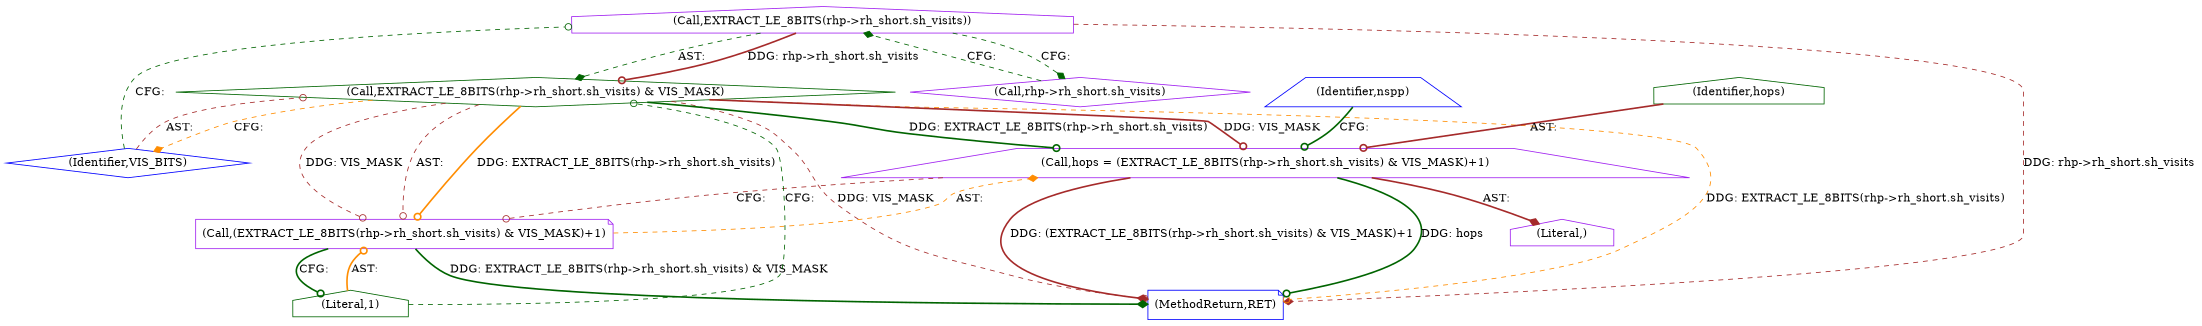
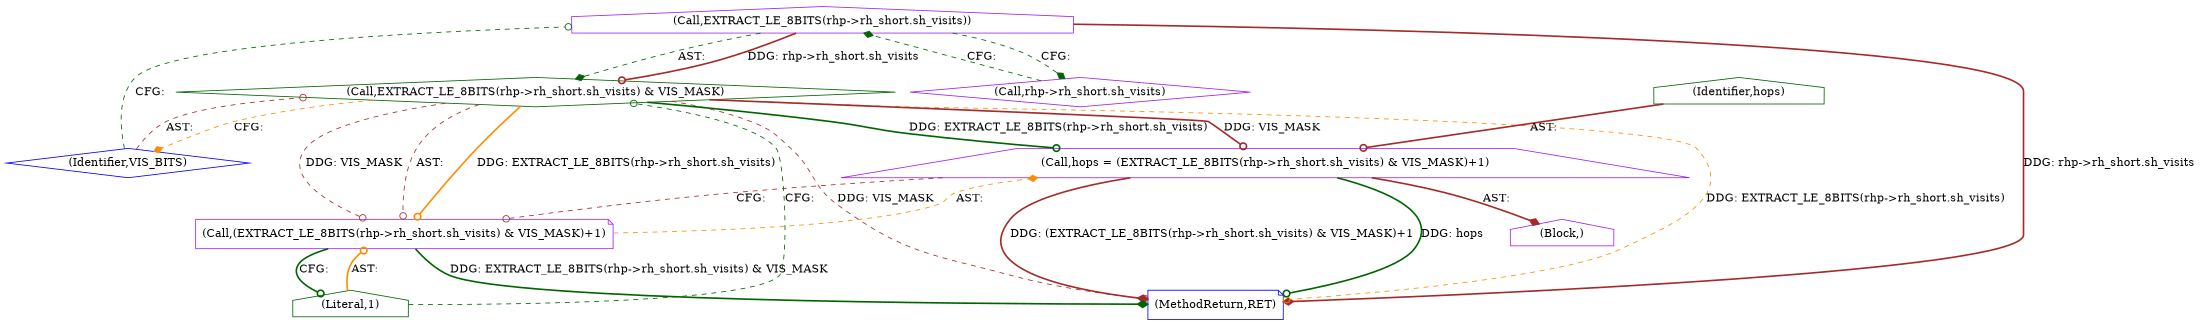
(1990, 74) -> (1990, 74)
(1363, 92) -> none
(1562, 234) -> (1562, 234)
